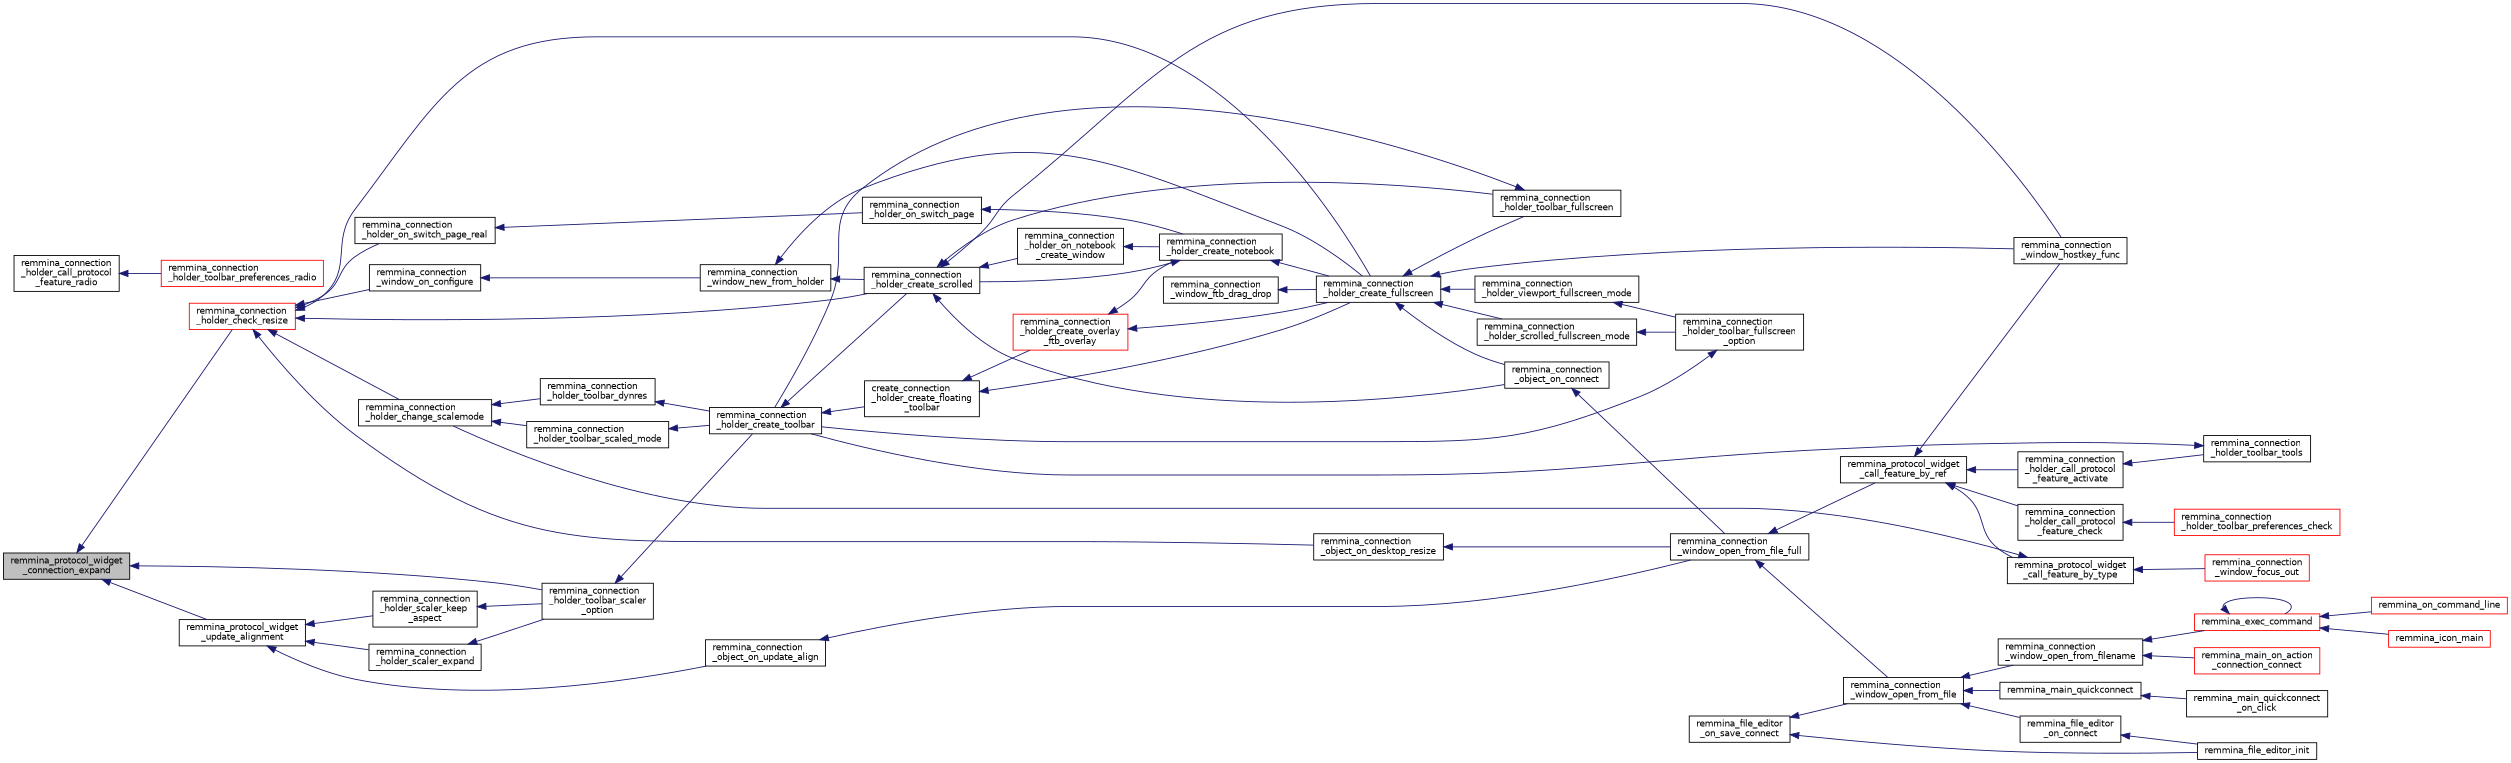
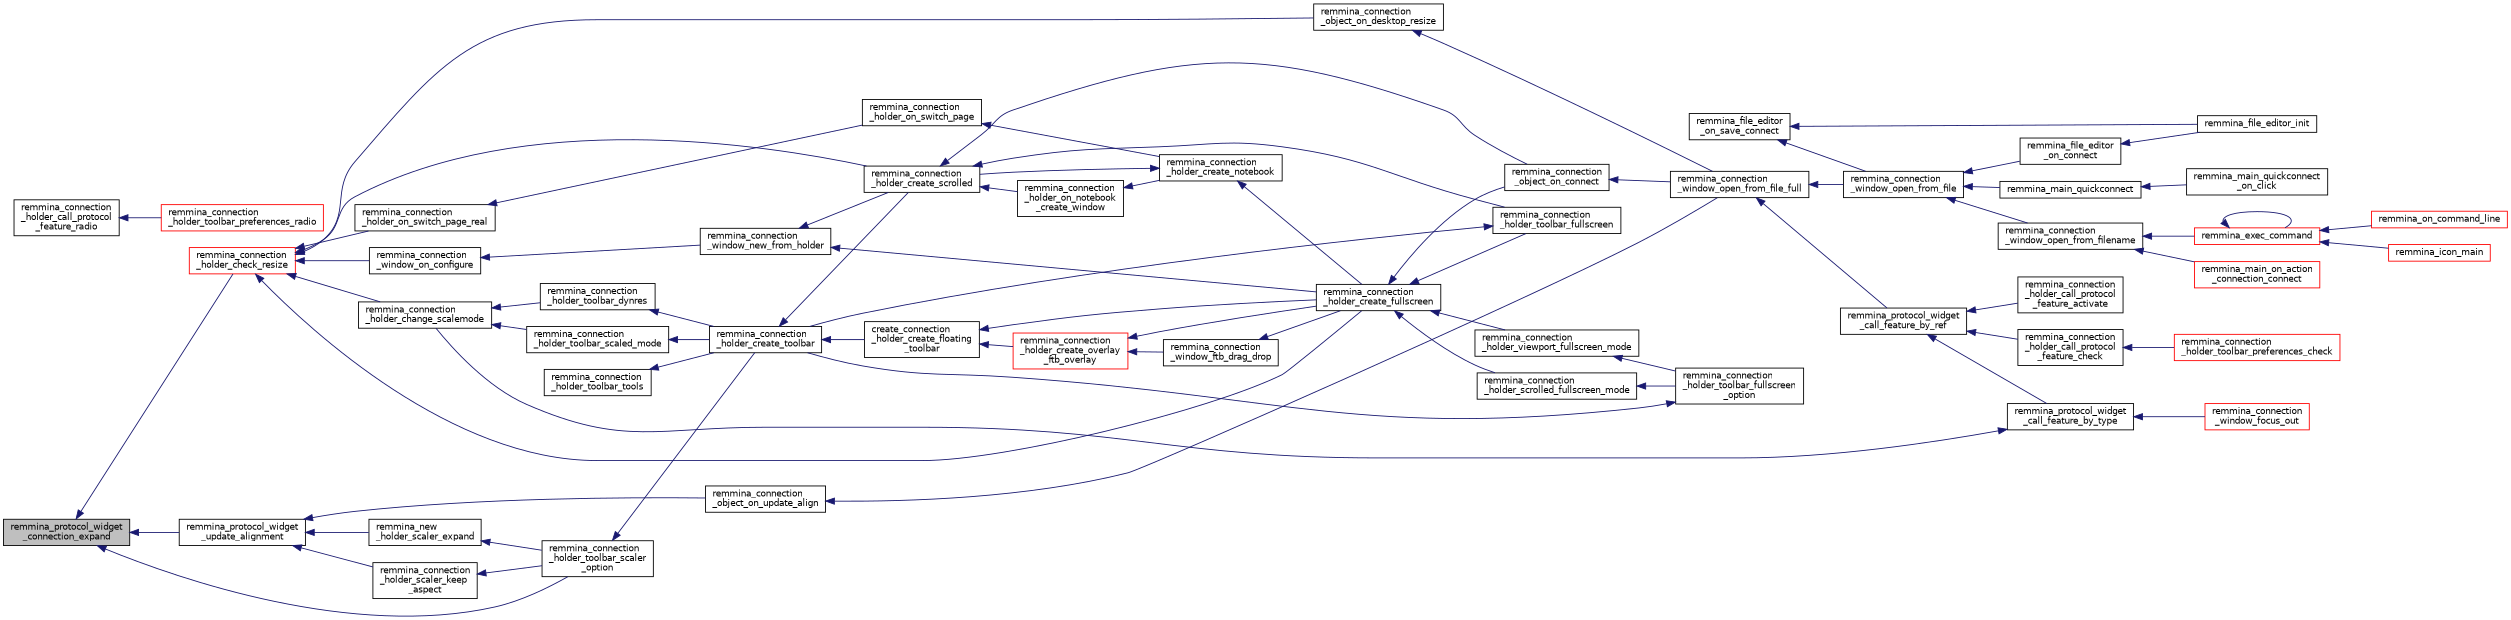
(2070, 251) -> none
(1145, 283) -> (1150, 352)
(2168, 459) -> none
(425, 657) -> (425, 532)
